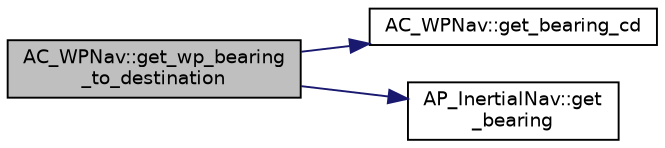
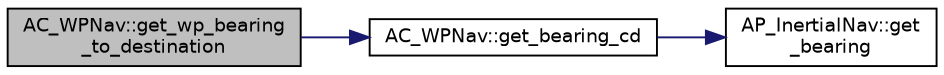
(345, 91) -> (681, 37)
